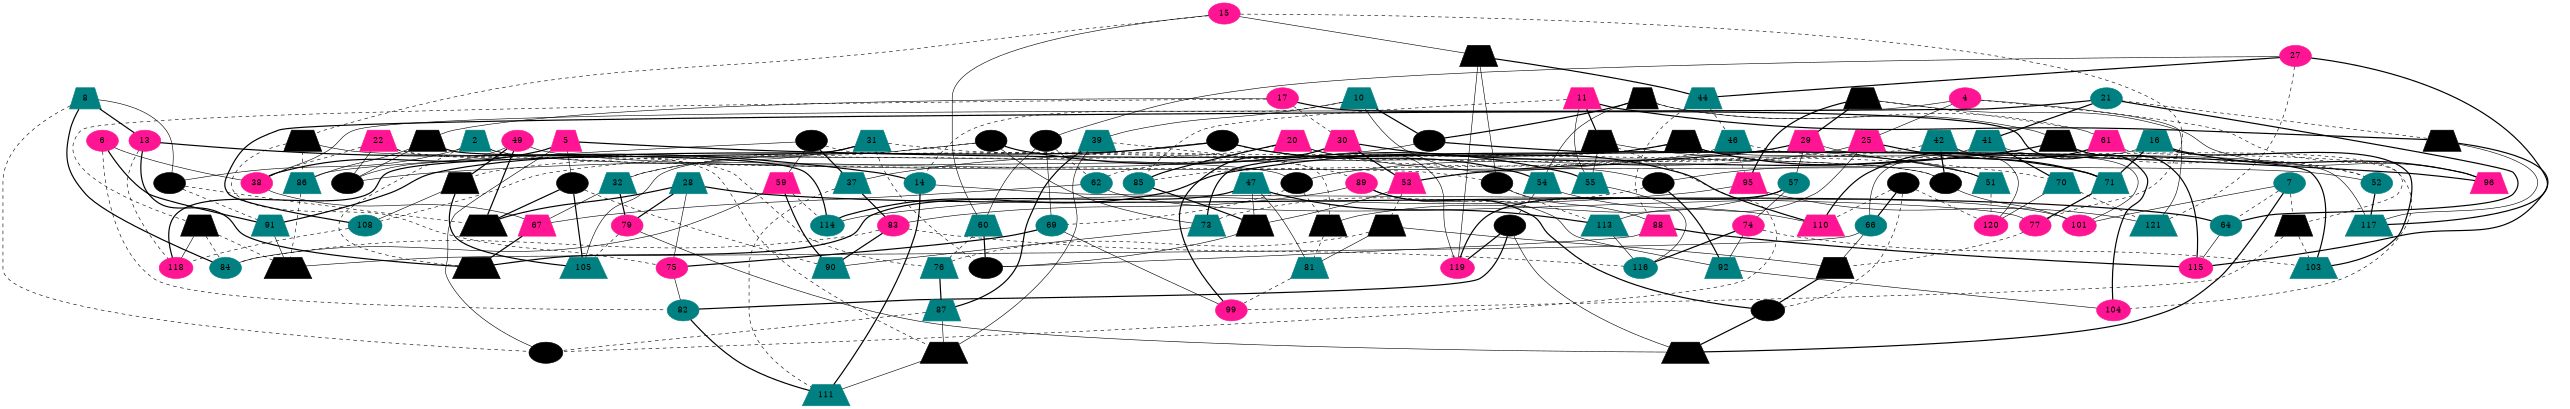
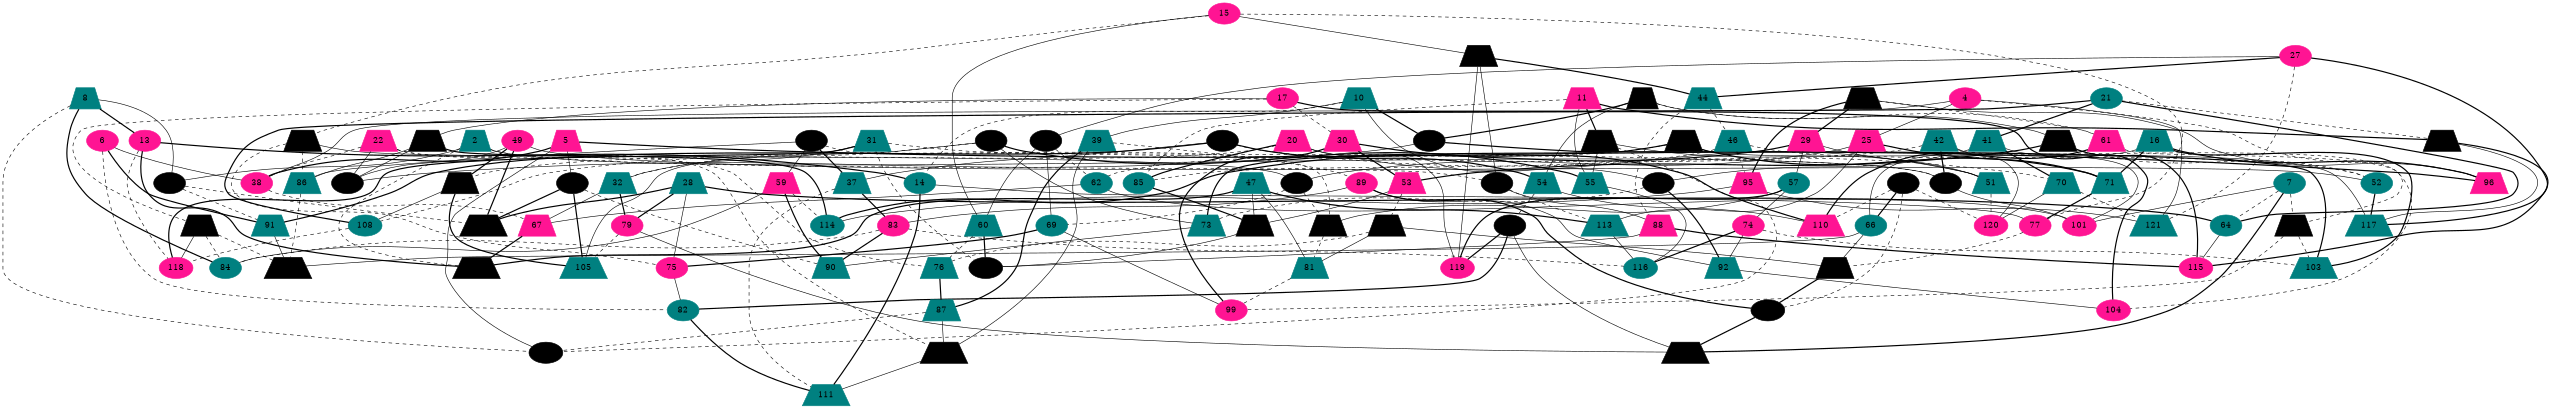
(396, 205) -> (396, 205)
